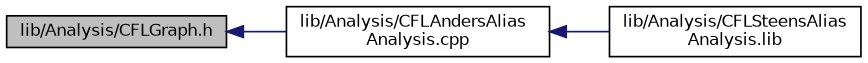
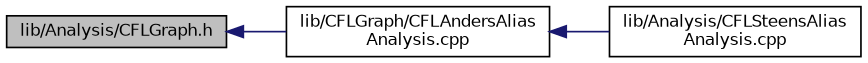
(418, 32) -> (418, 32)
(735, 32) -> (735, 32)
